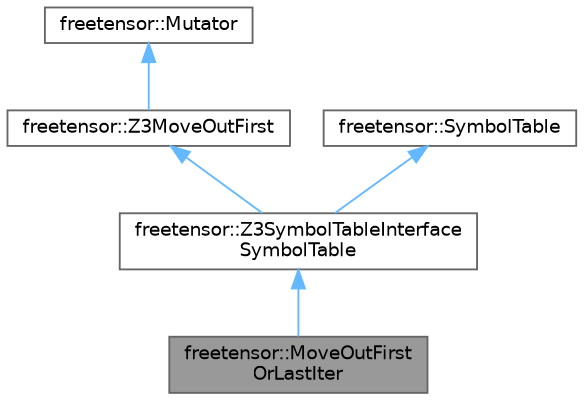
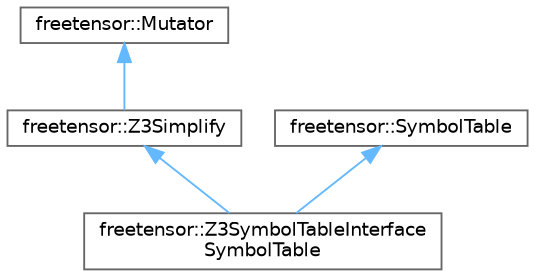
(149, 128) -> (124, 128)
(298, 365) -> none
